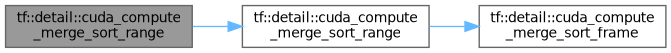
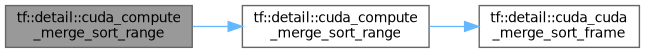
(573, 26) -> (559, 26)
